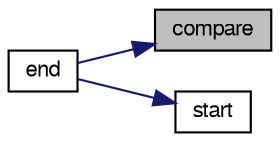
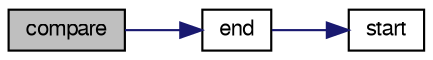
(106, 56) -> (153, 30)
